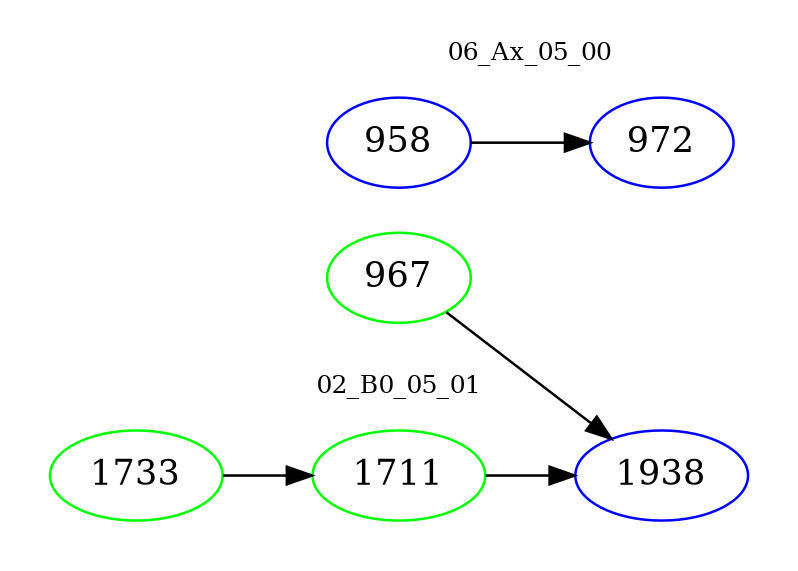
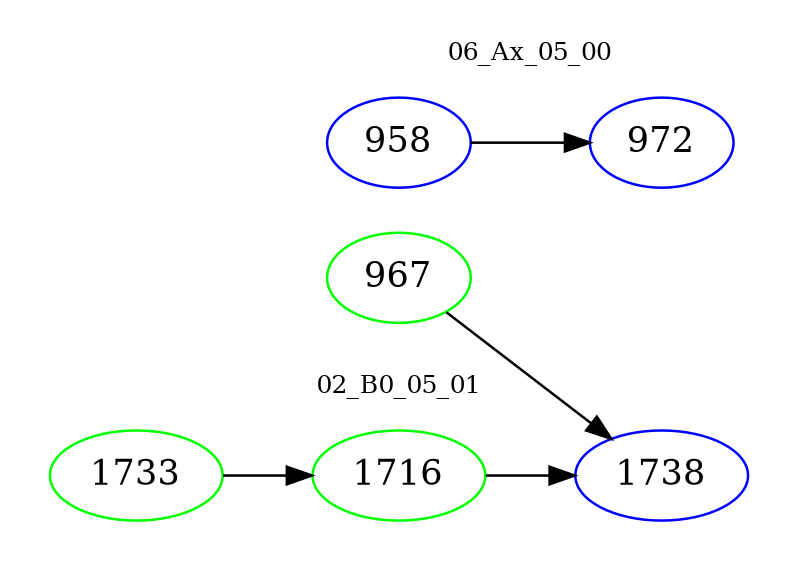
(399, 476) -> (399, 476)
(662, 476) -> (662, 476)
